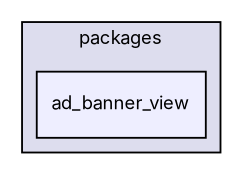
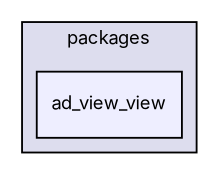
(121, 105) -> (109, 105)
